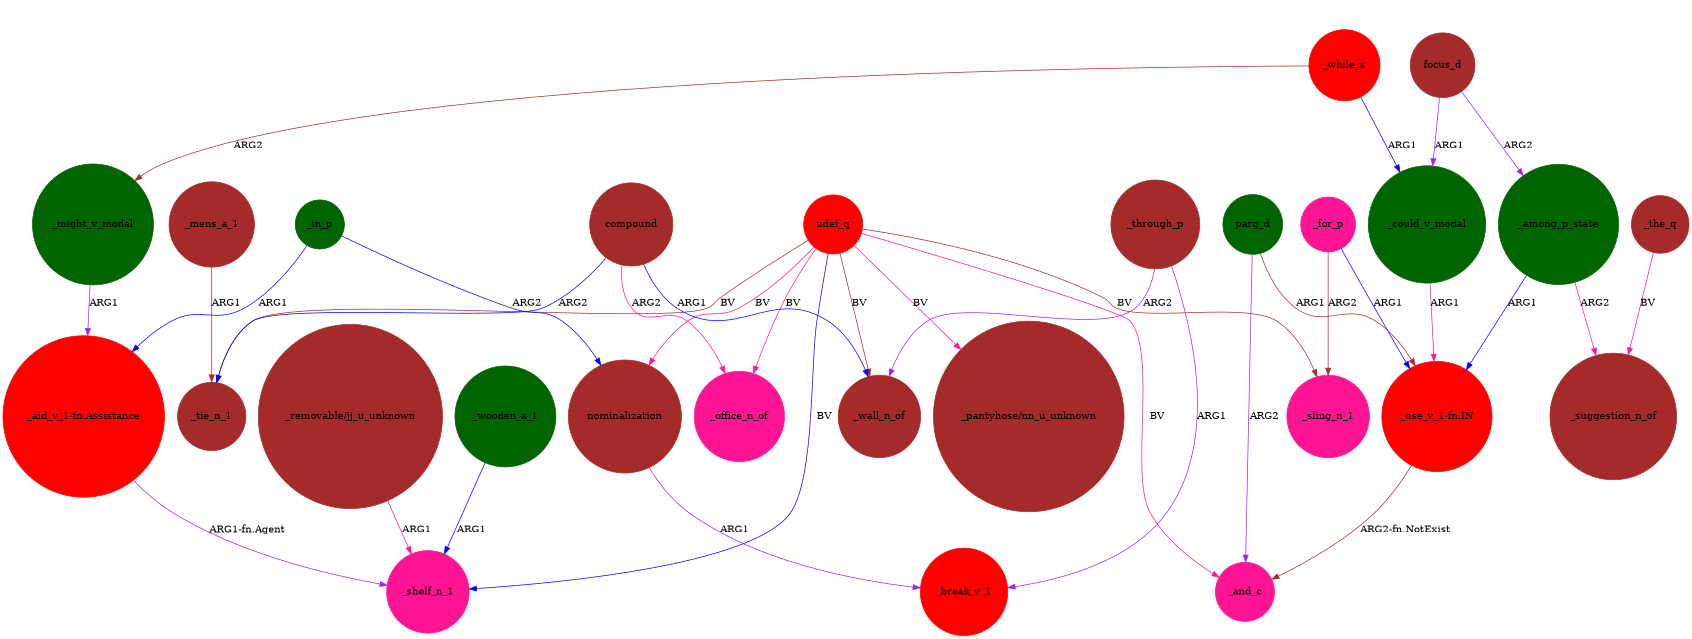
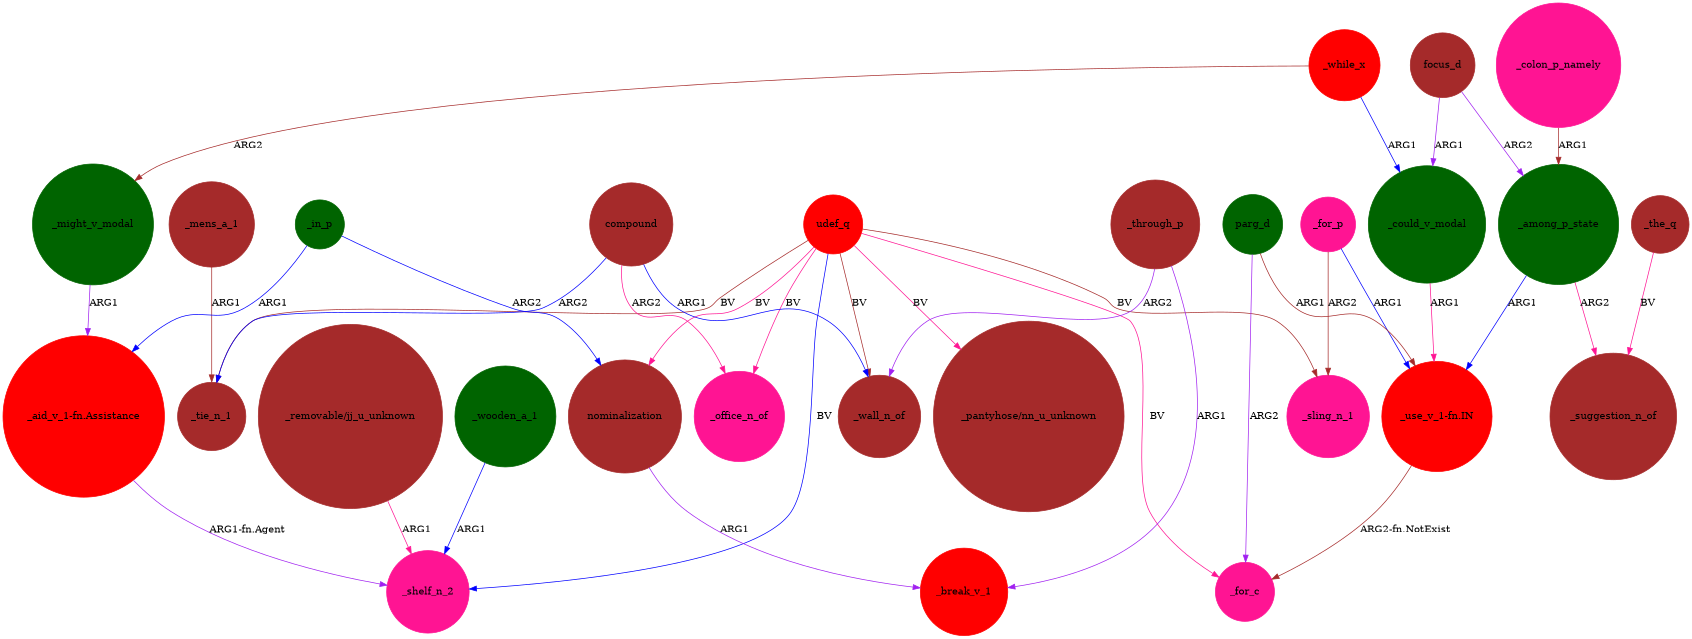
none -> (1559, 65)
(428, 592) -> (428, 592)
(1245, 592) -> (1245, 592)
